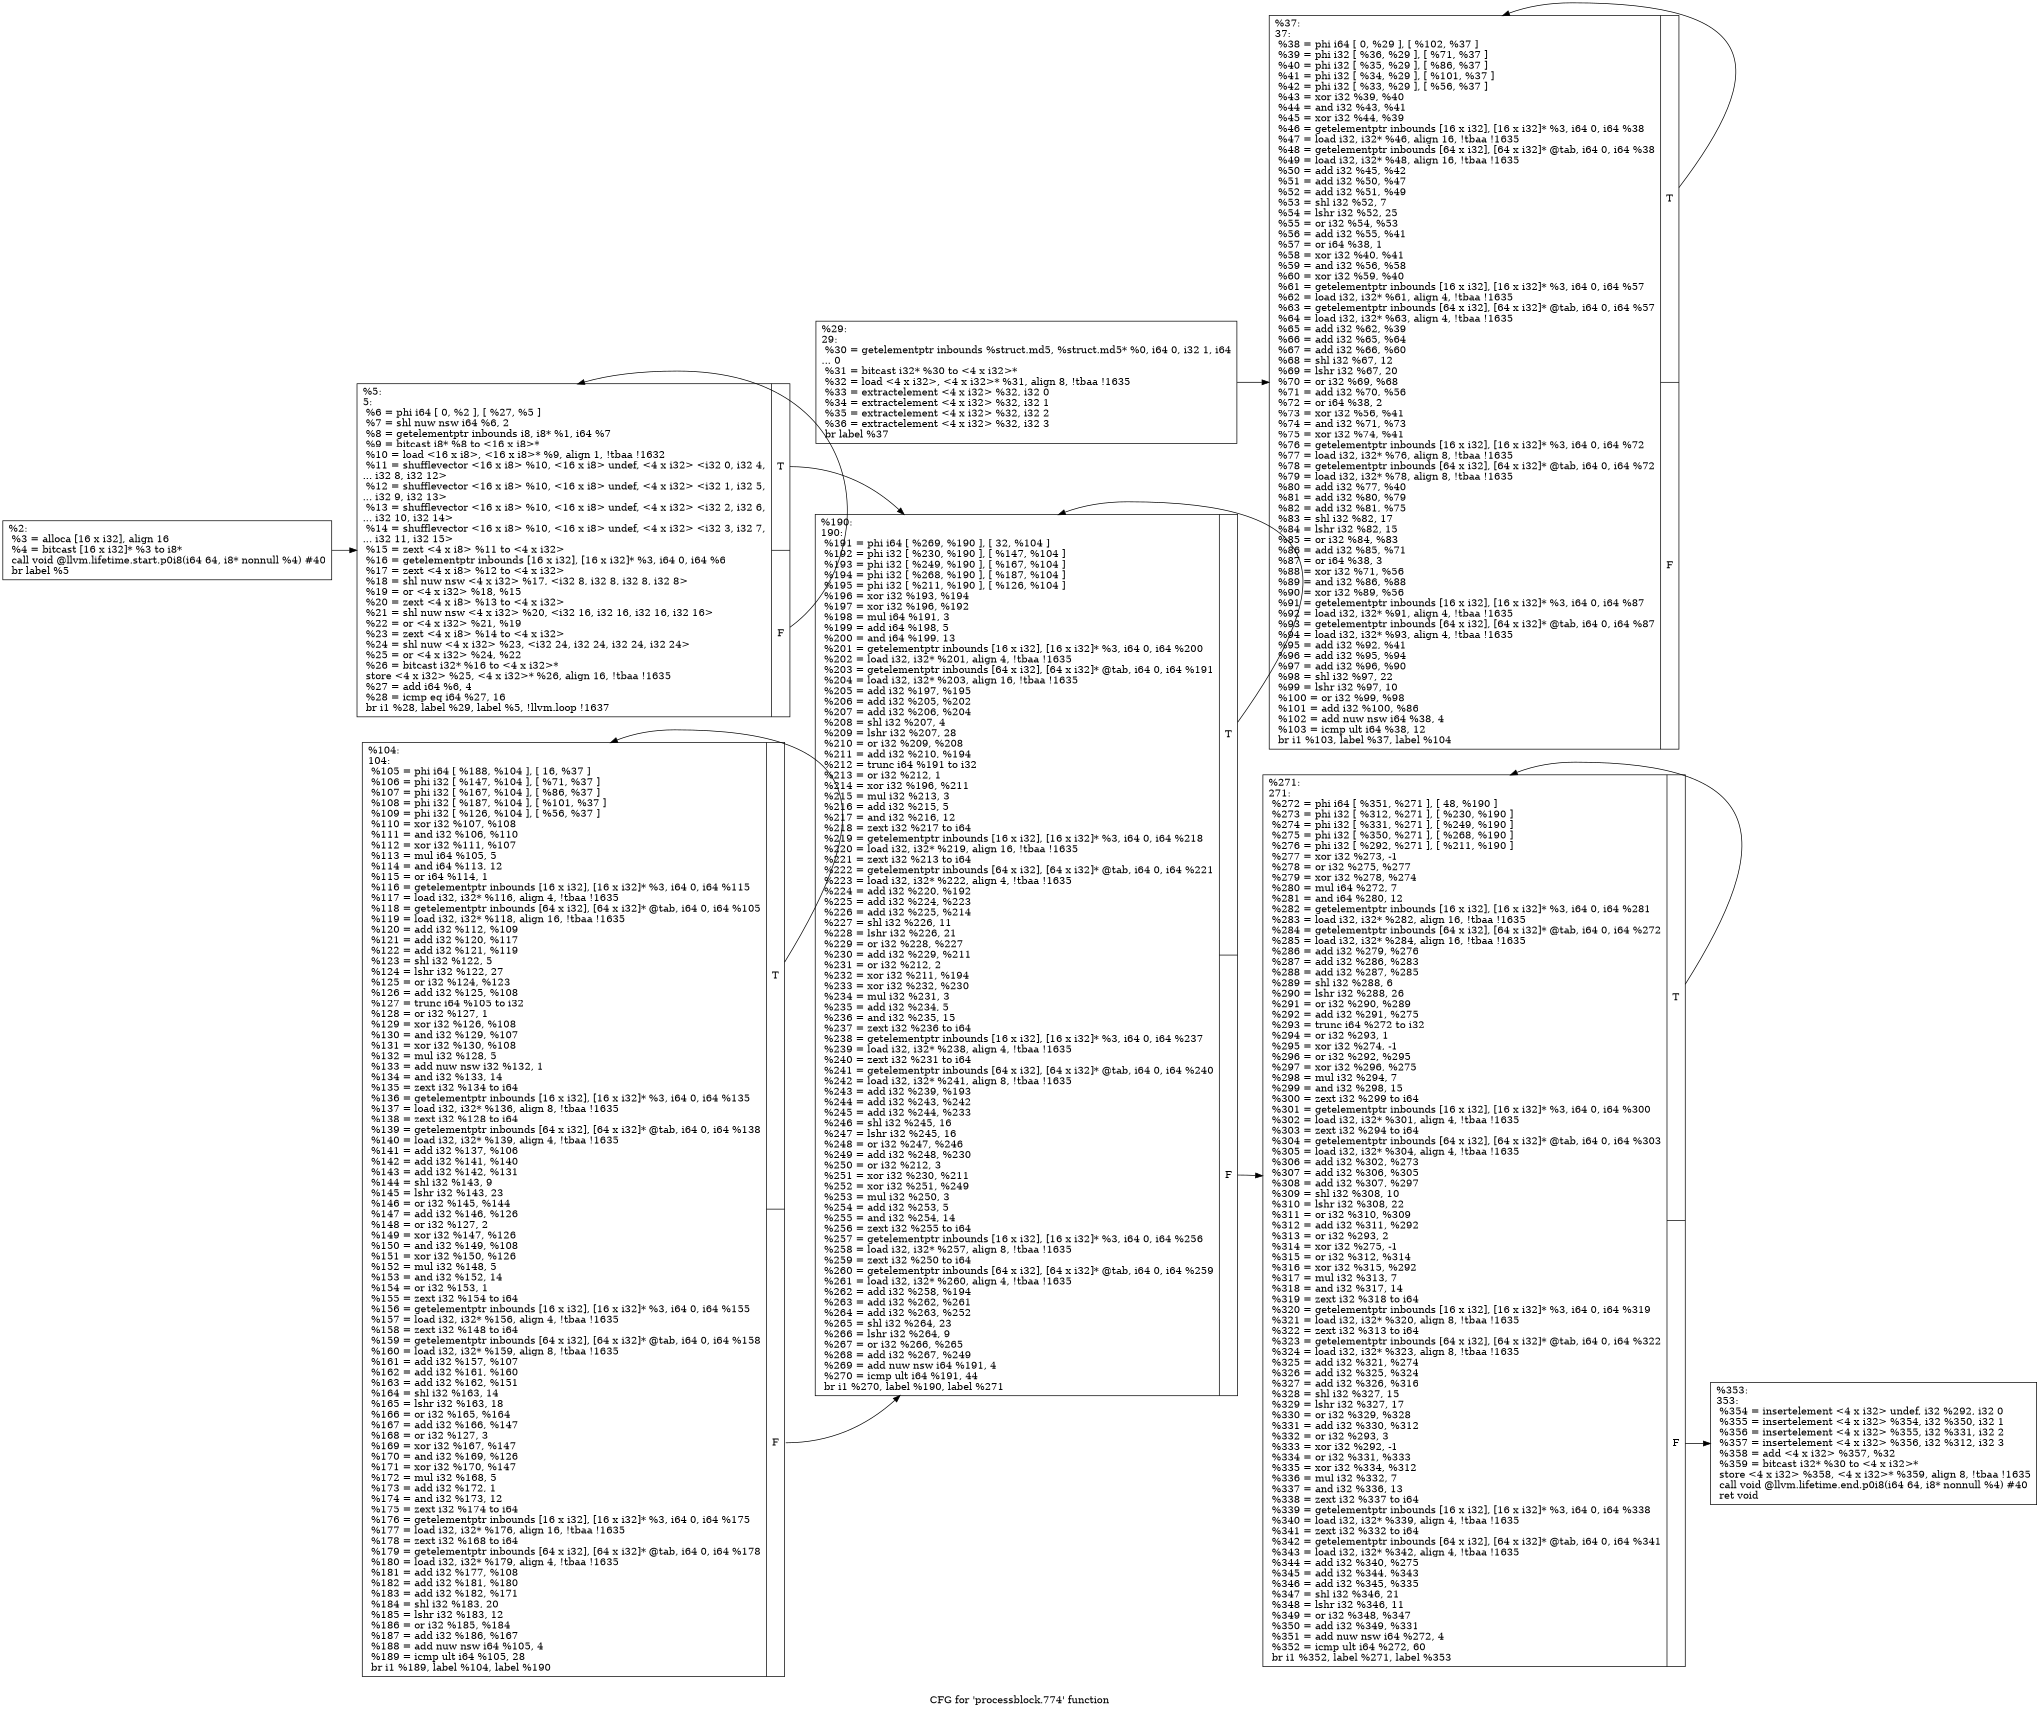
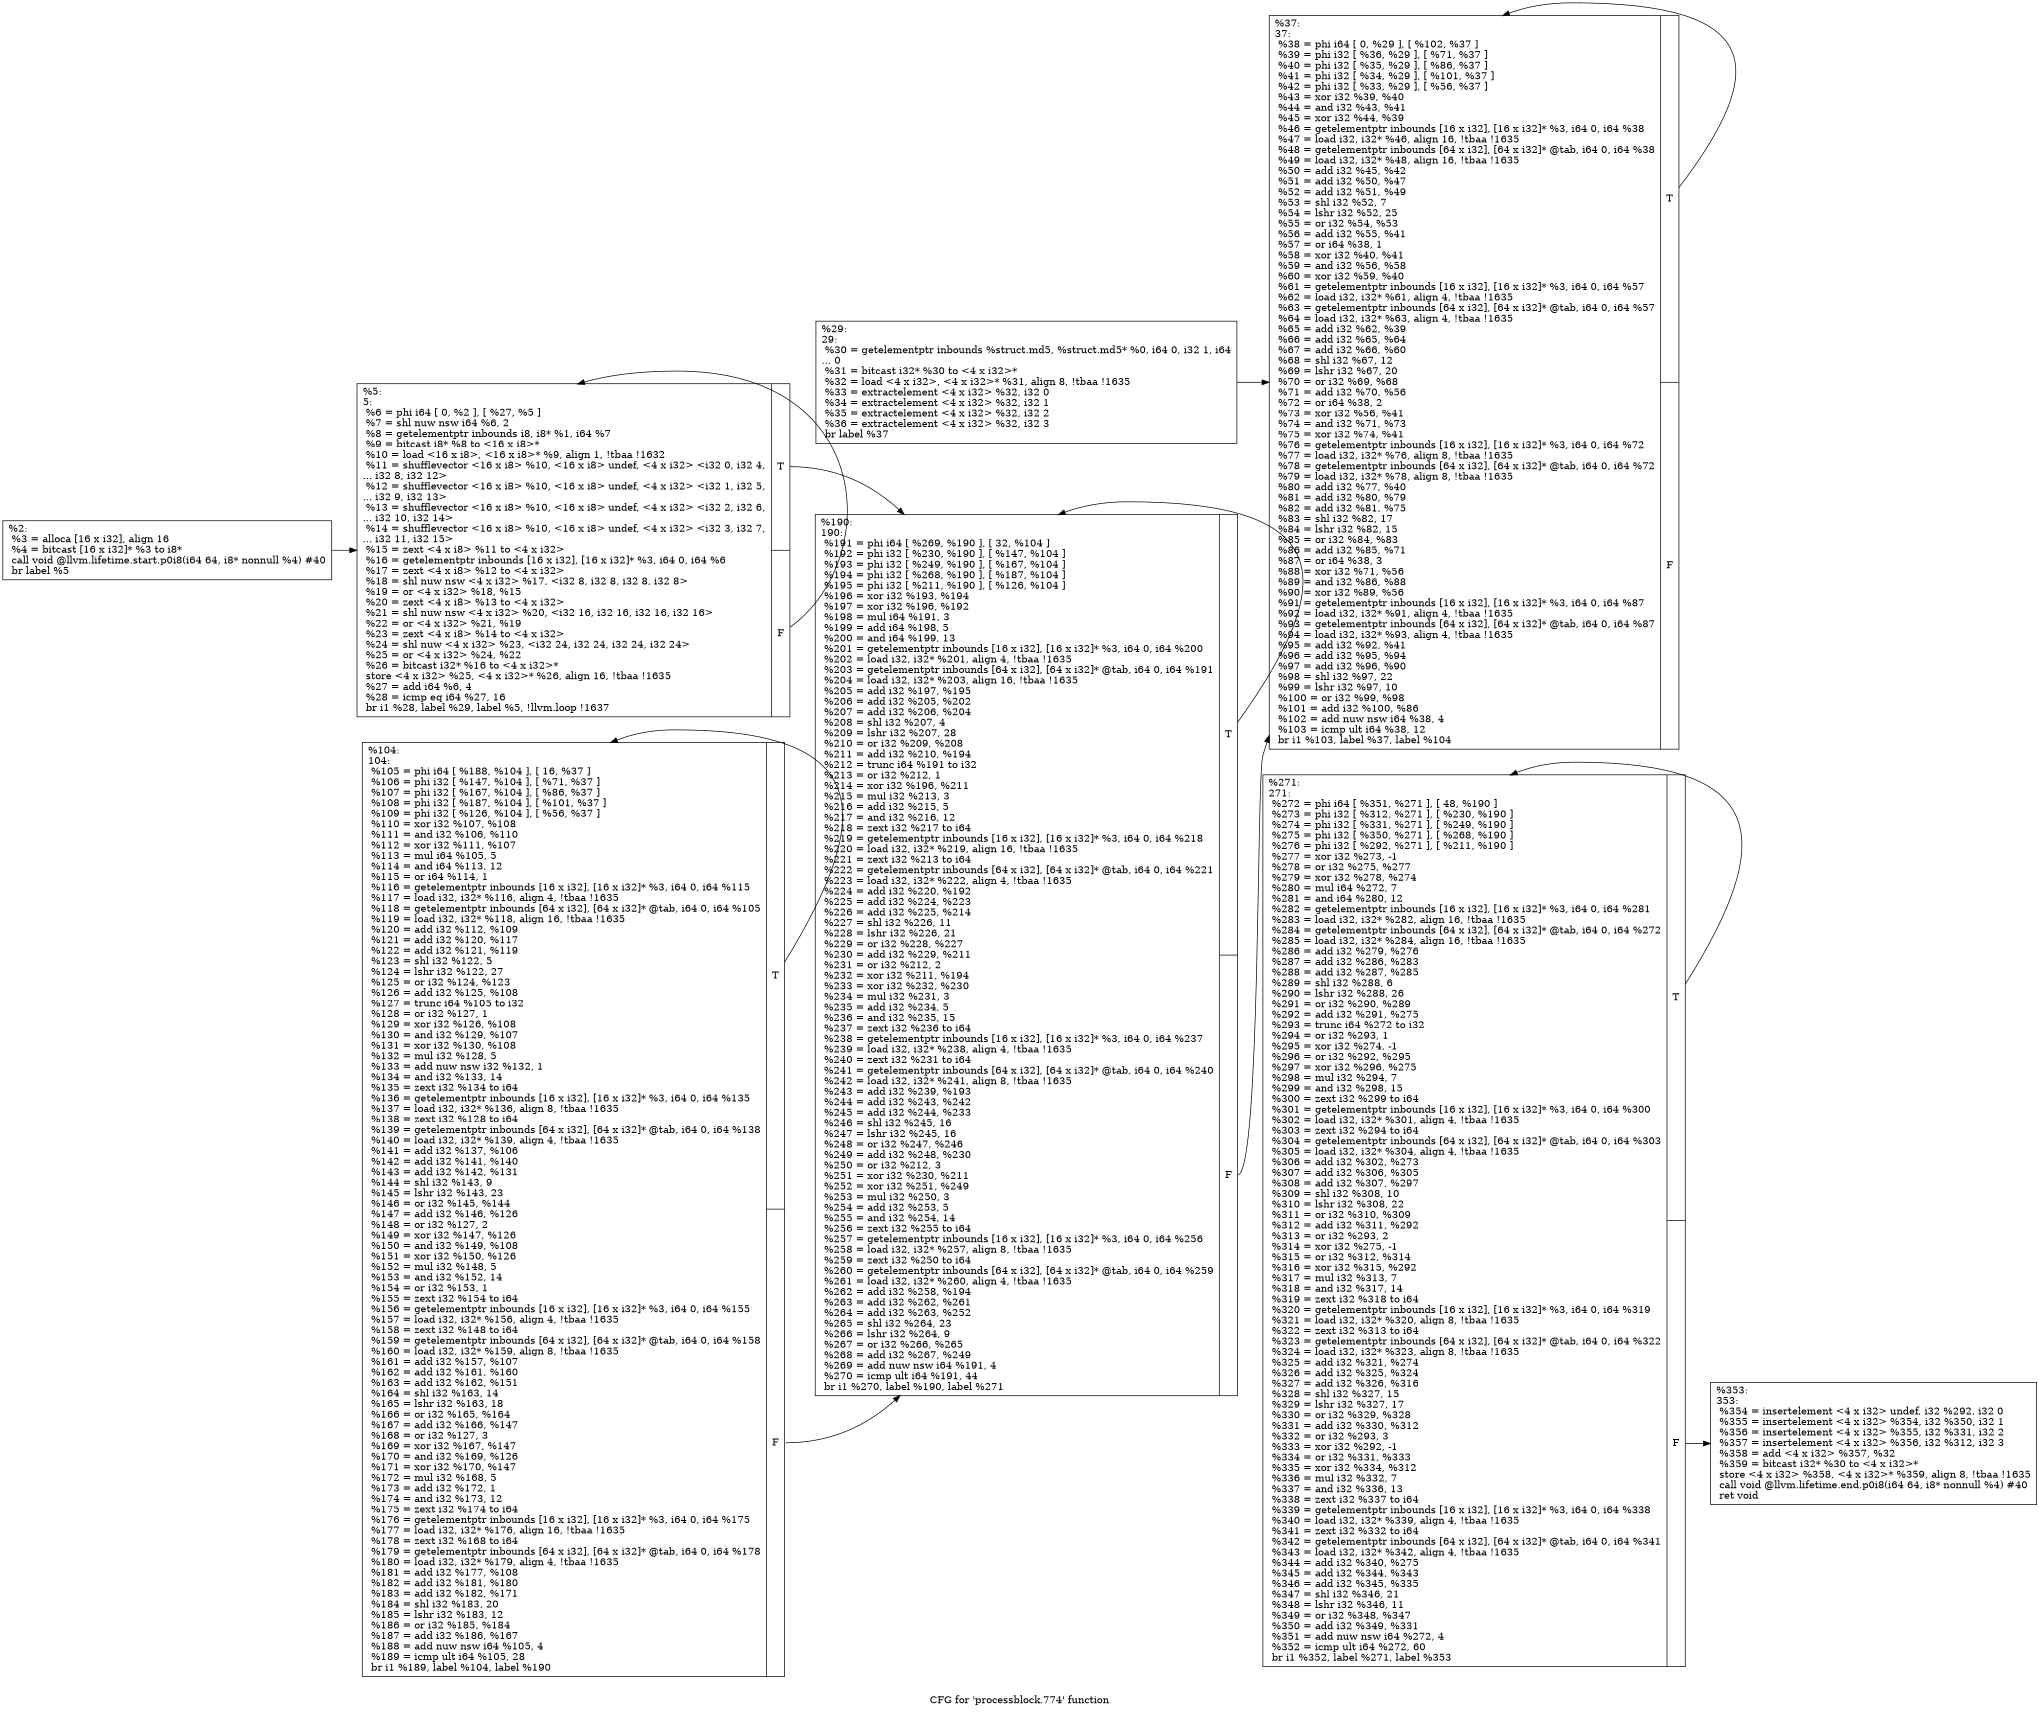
(1247, 1175) -> (1257, 959)
